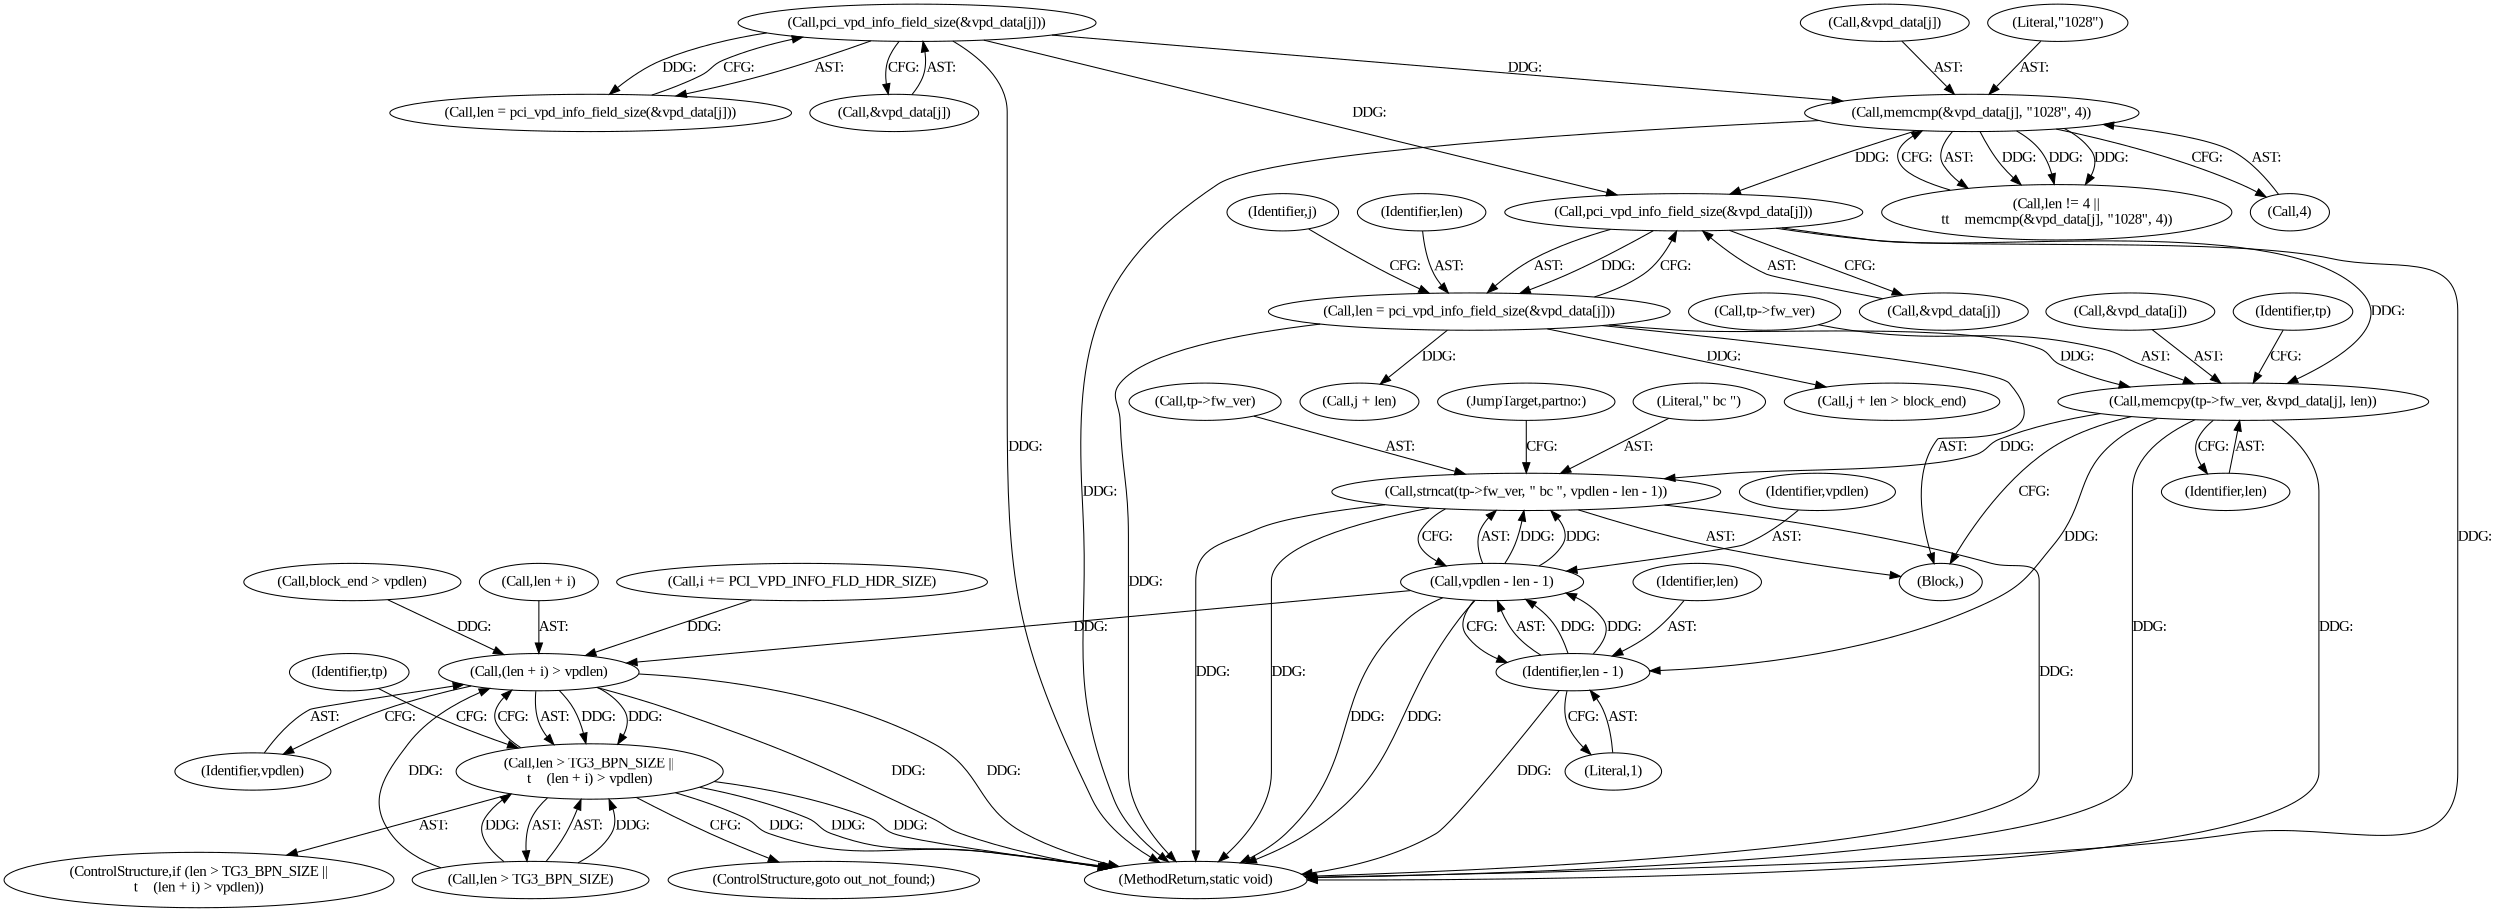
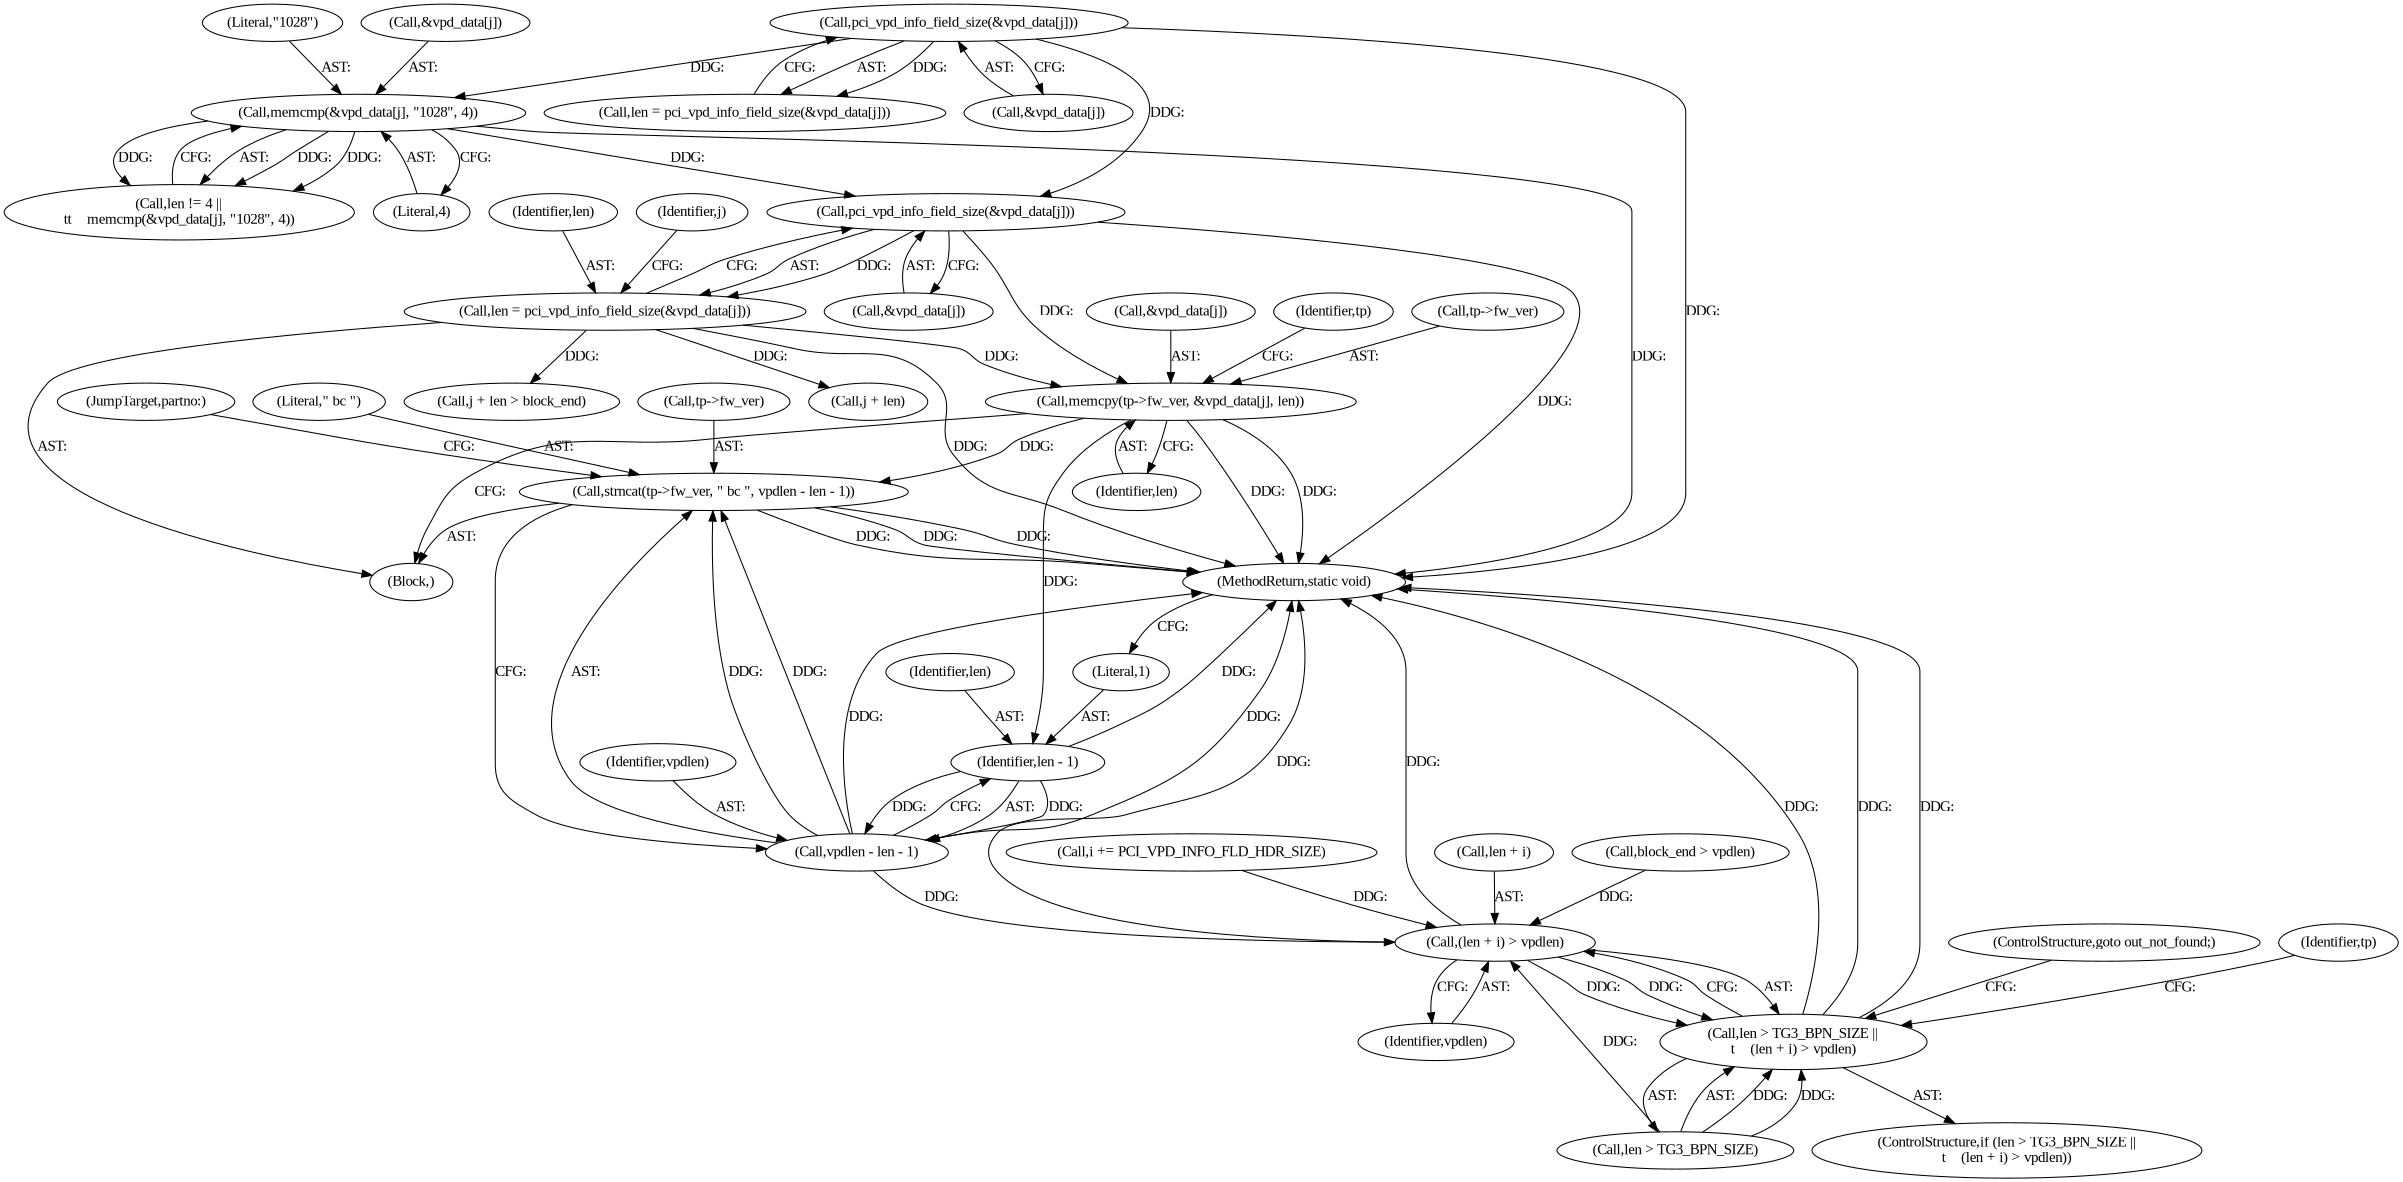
(2290, 212) -> (422, 212)
(1566, 721) -> (1169, 612)
(702, 830) -> (1963, 988)
